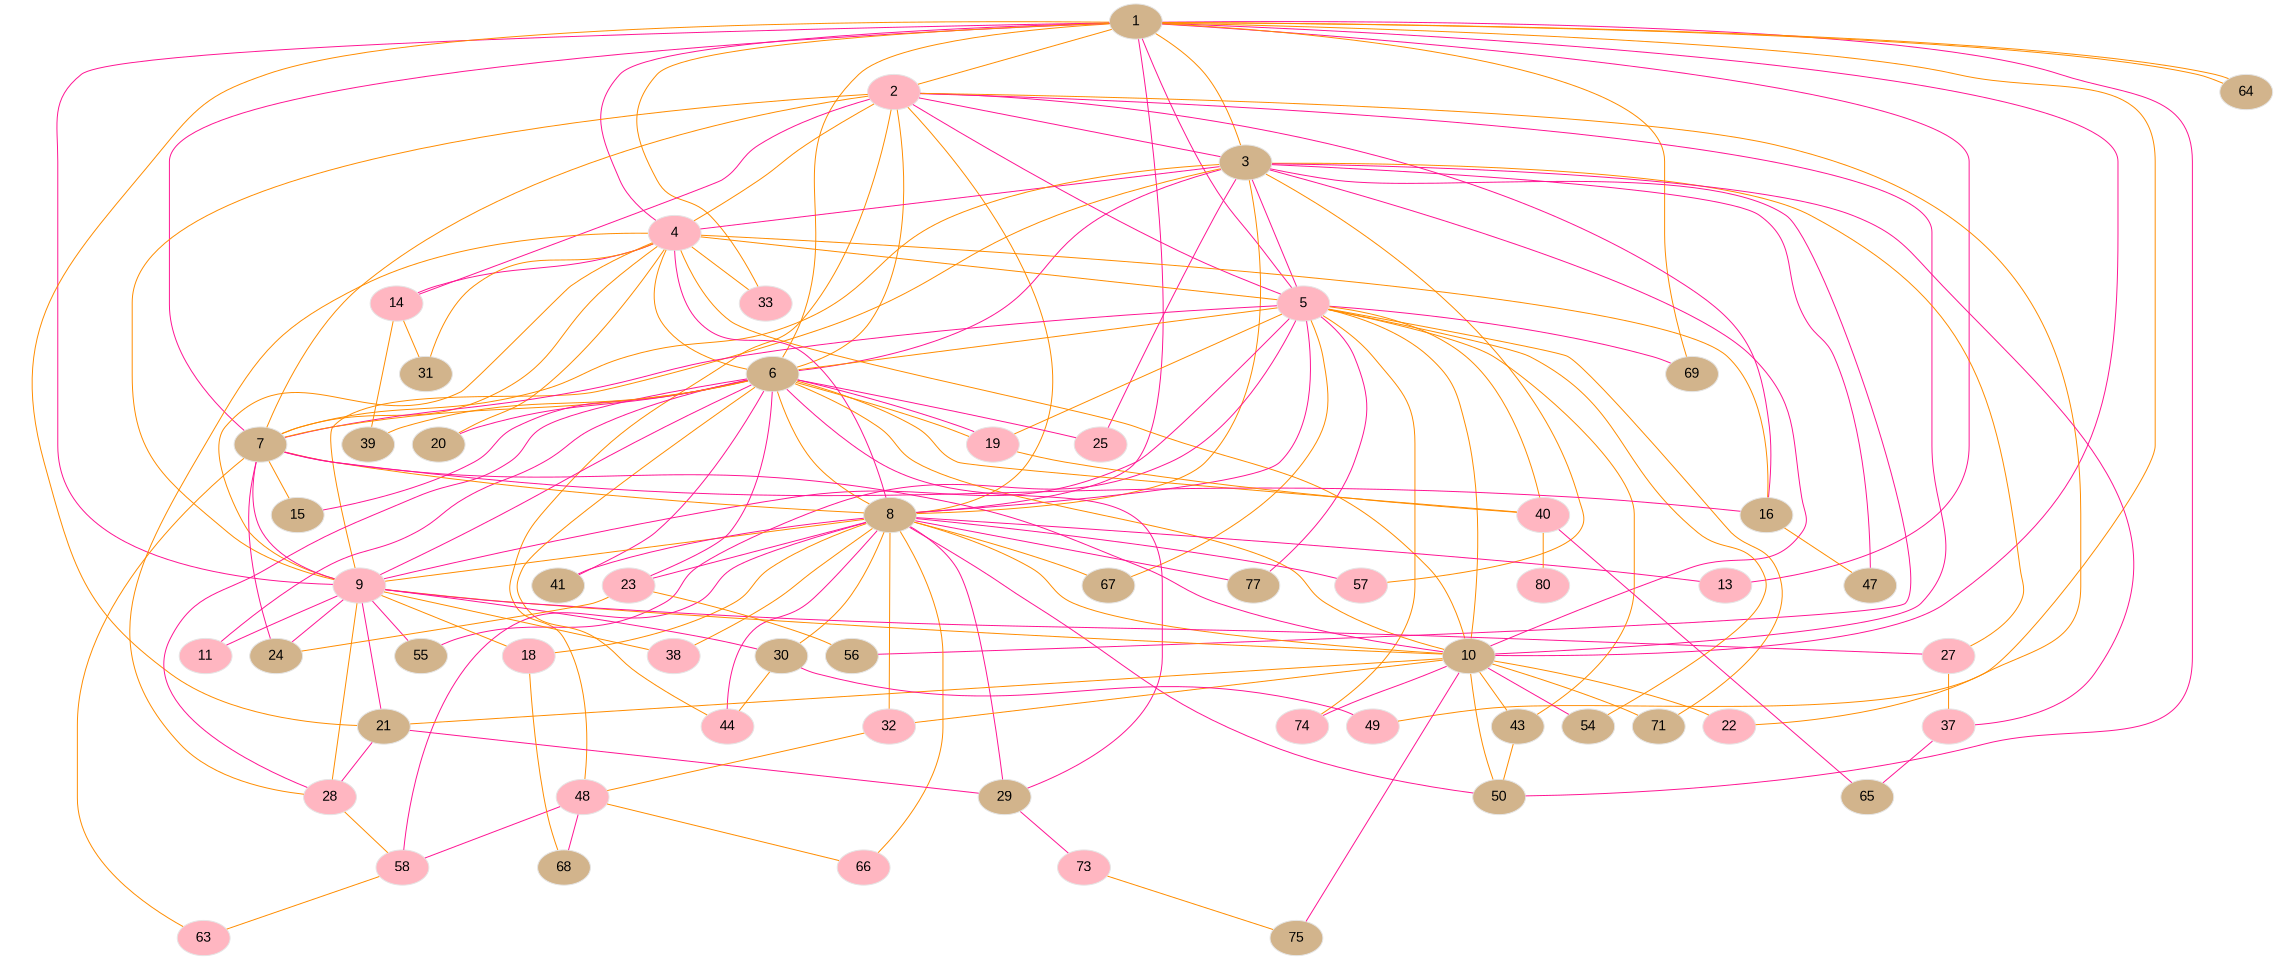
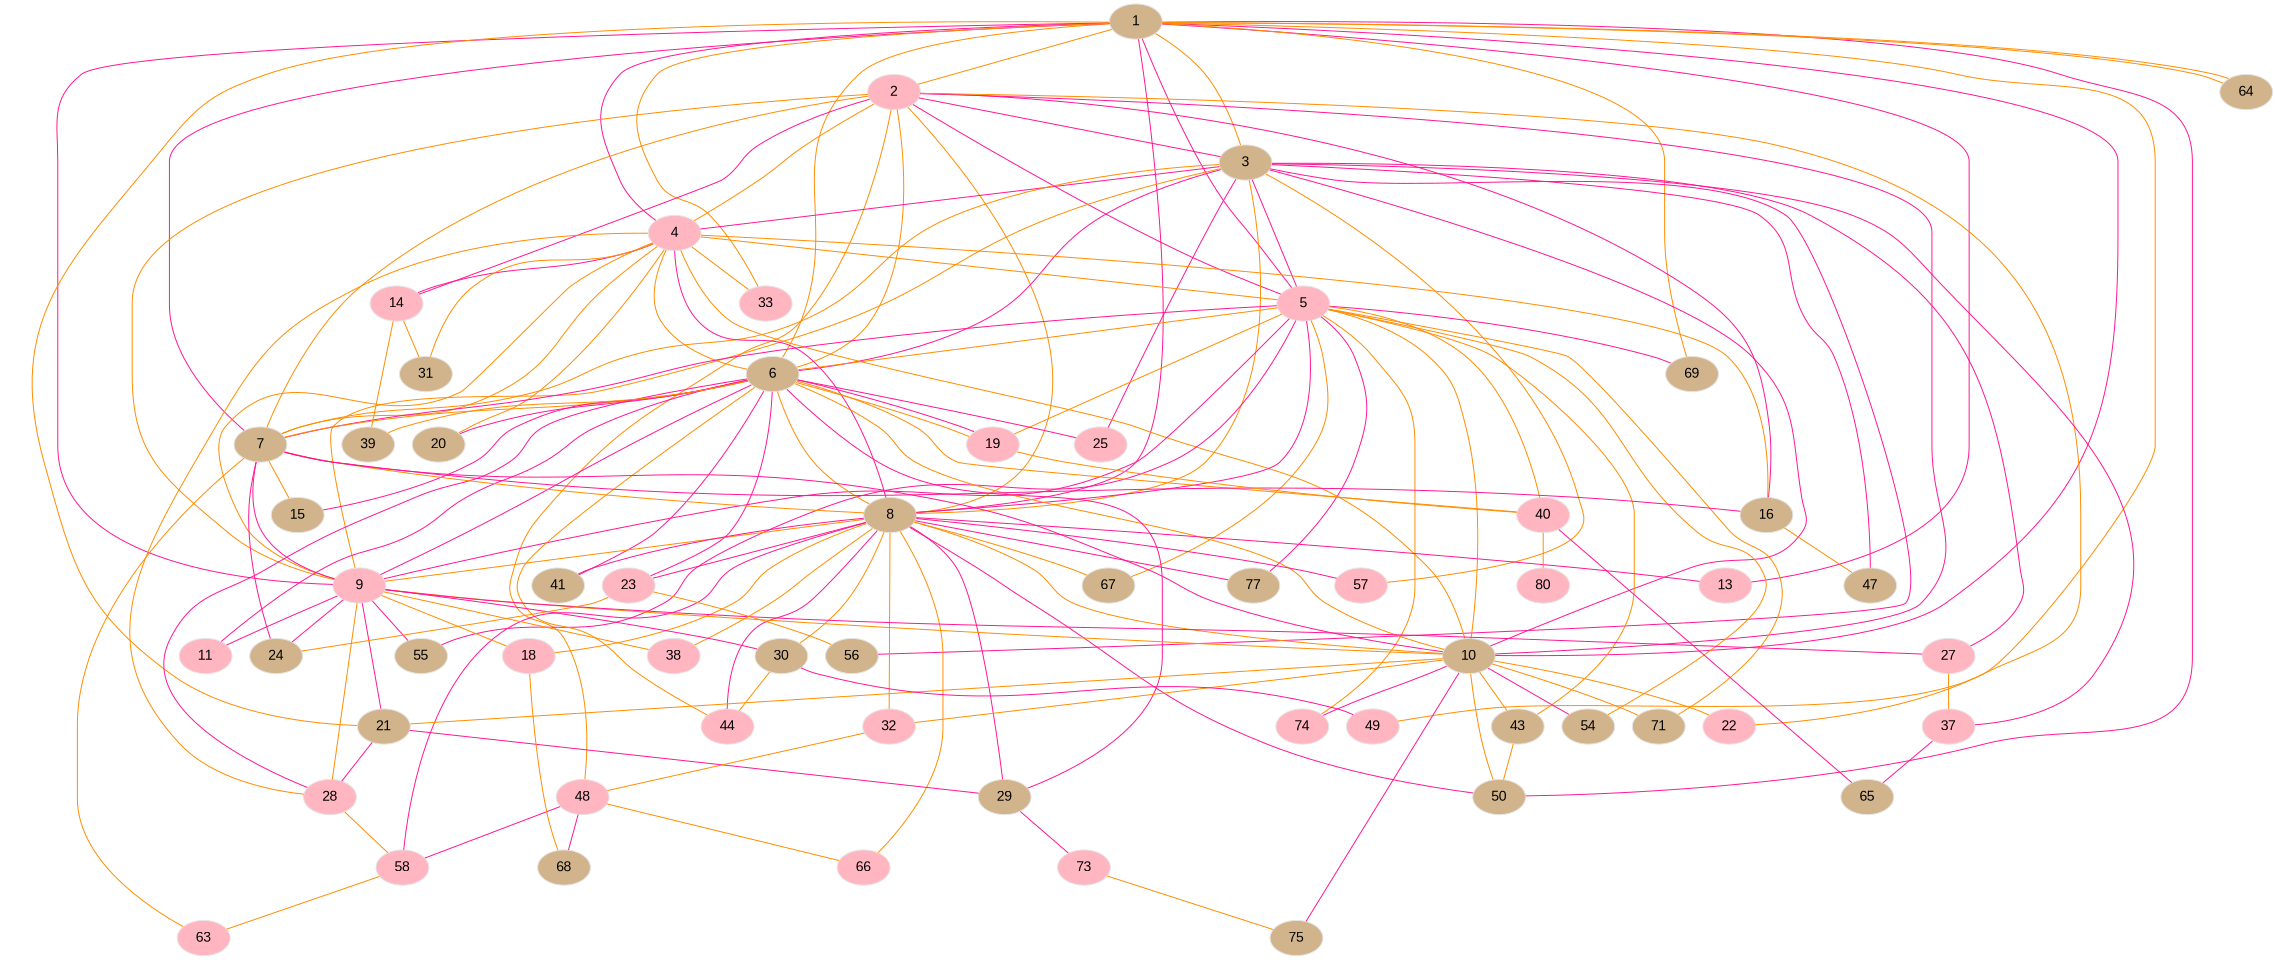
(1807, 214) -> (1807, 214)
